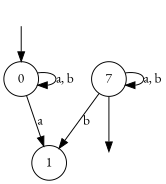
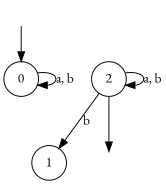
(109, 79) -> (109, 79)
(34, 116) -> none
